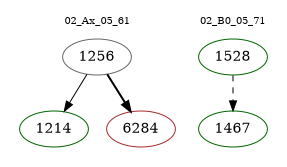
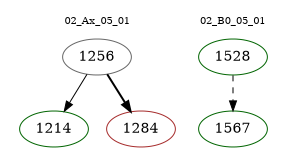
(98, 22) -> (98, 22)
(233, 22) -> (233, 22)
(141, 129) -> (141, 129)
(233, 129) -> (233, 129)
